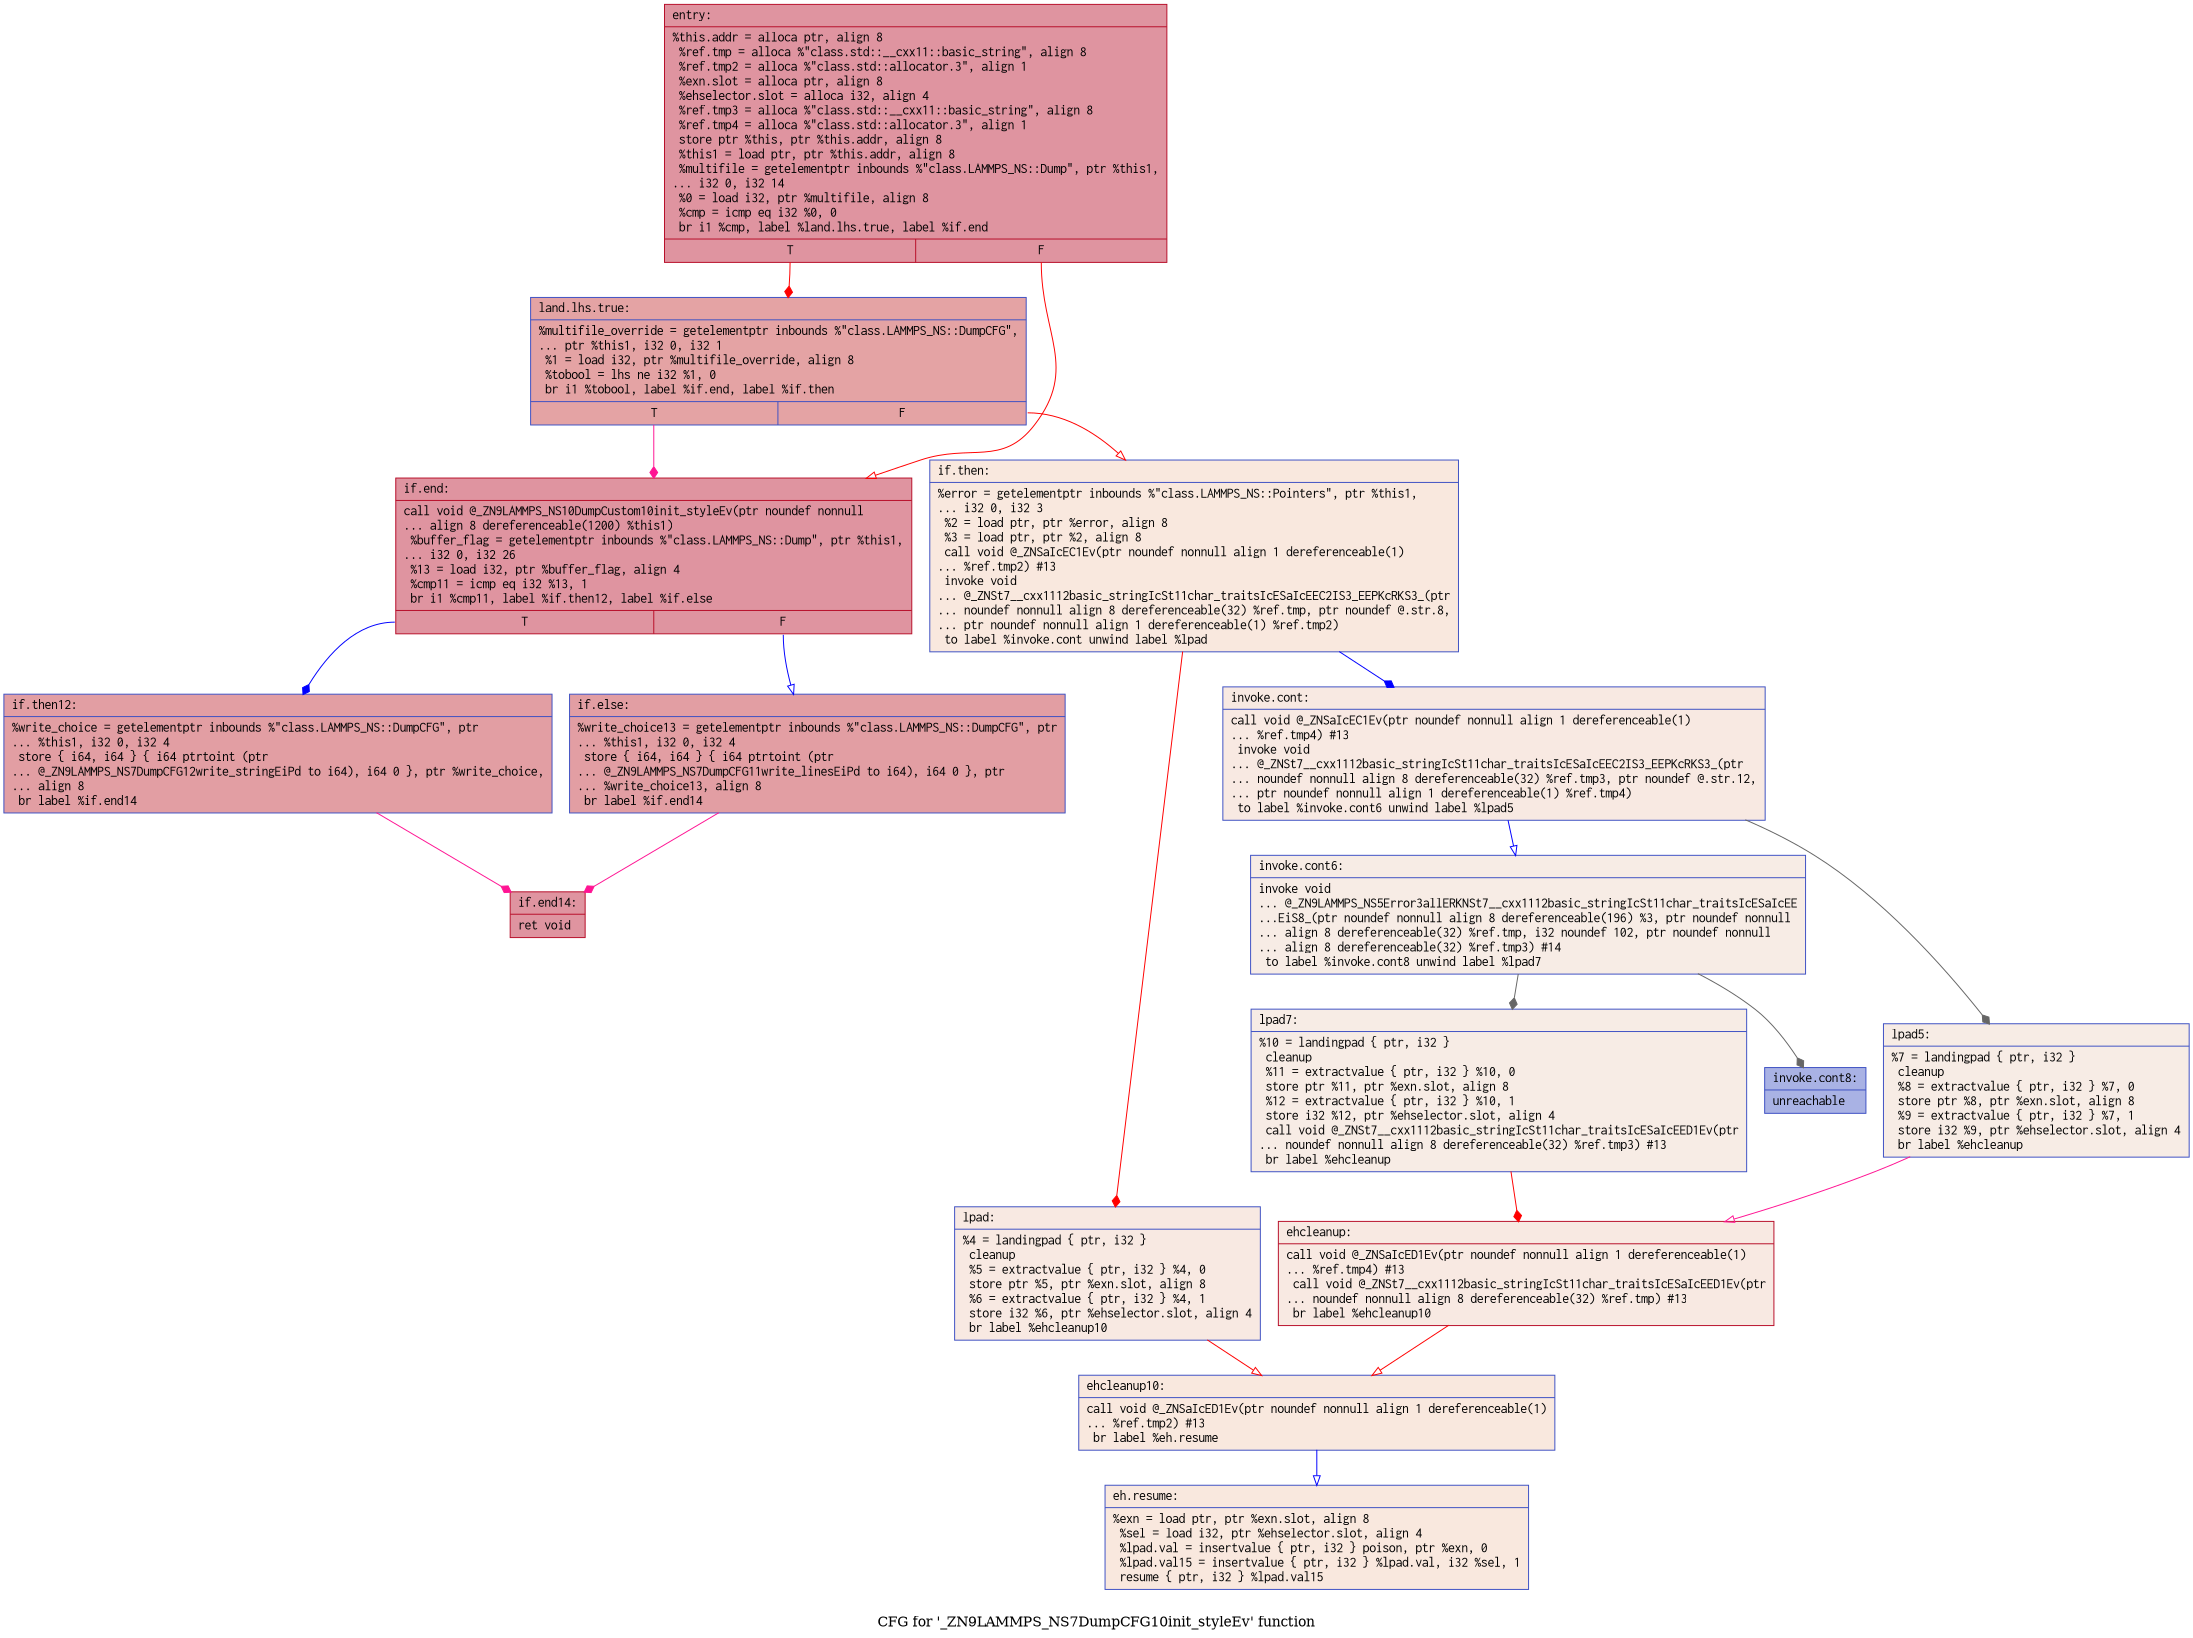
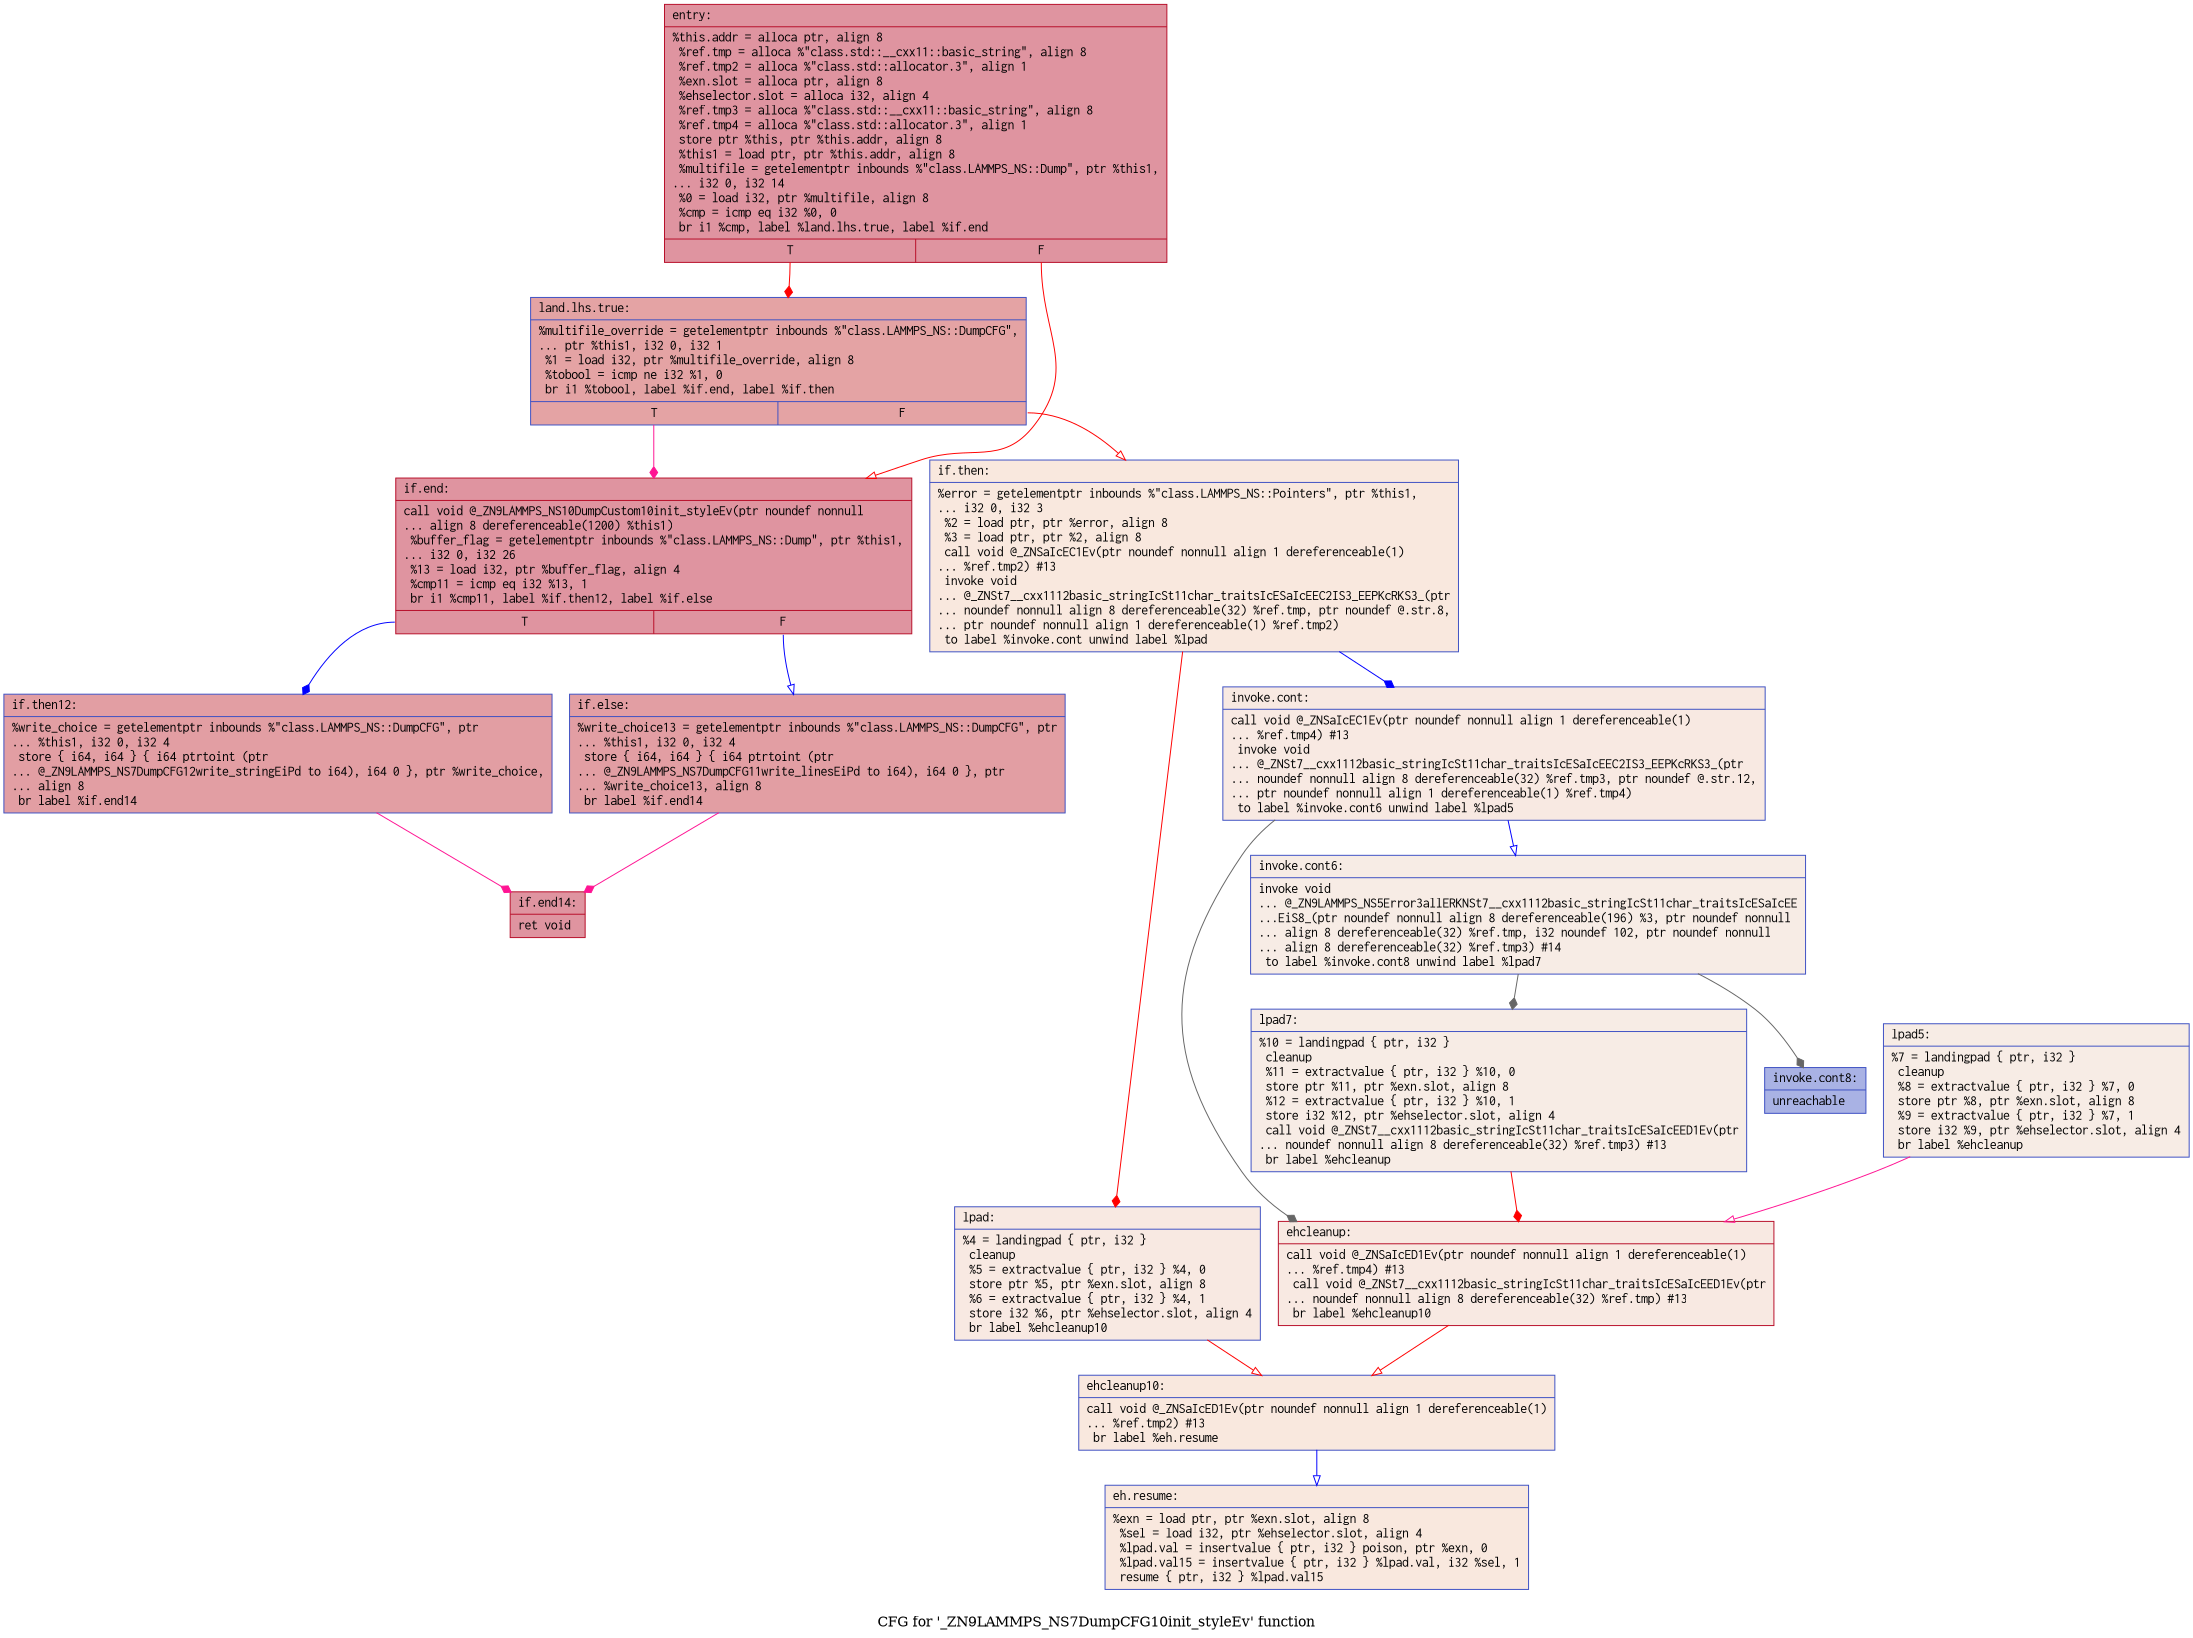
(627, 375) -> (631, 375)
(1876, 902) -> (1182, 1021)
